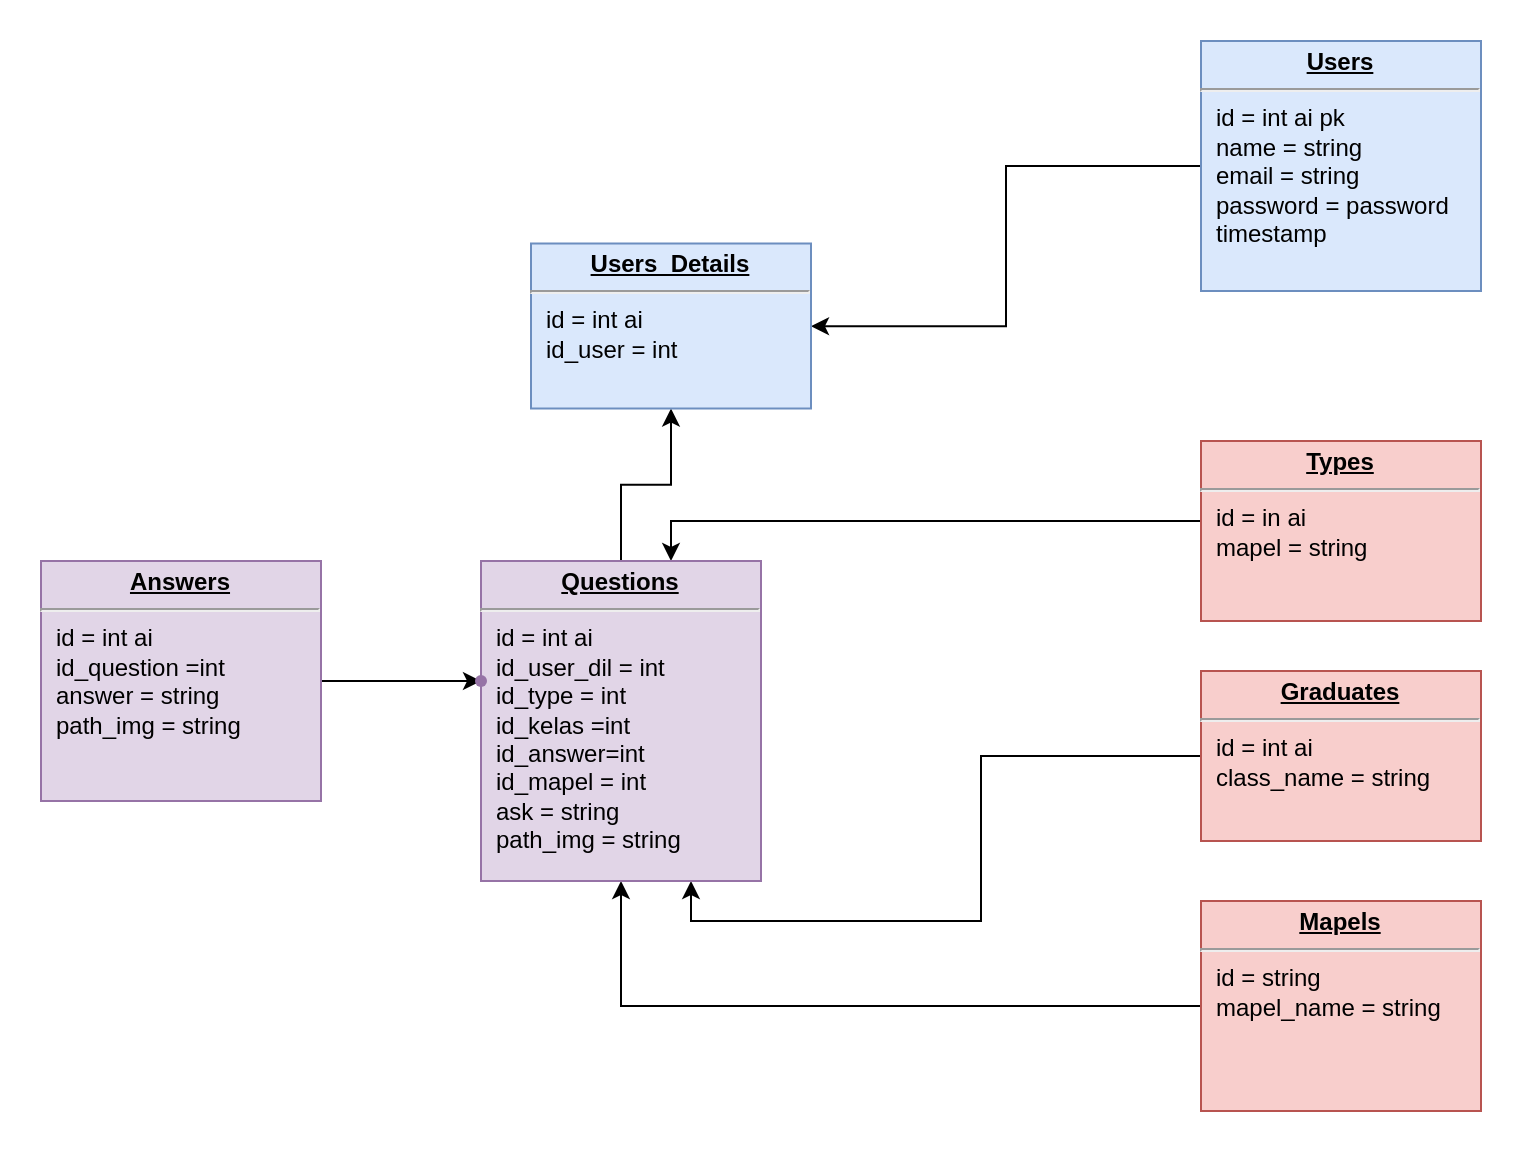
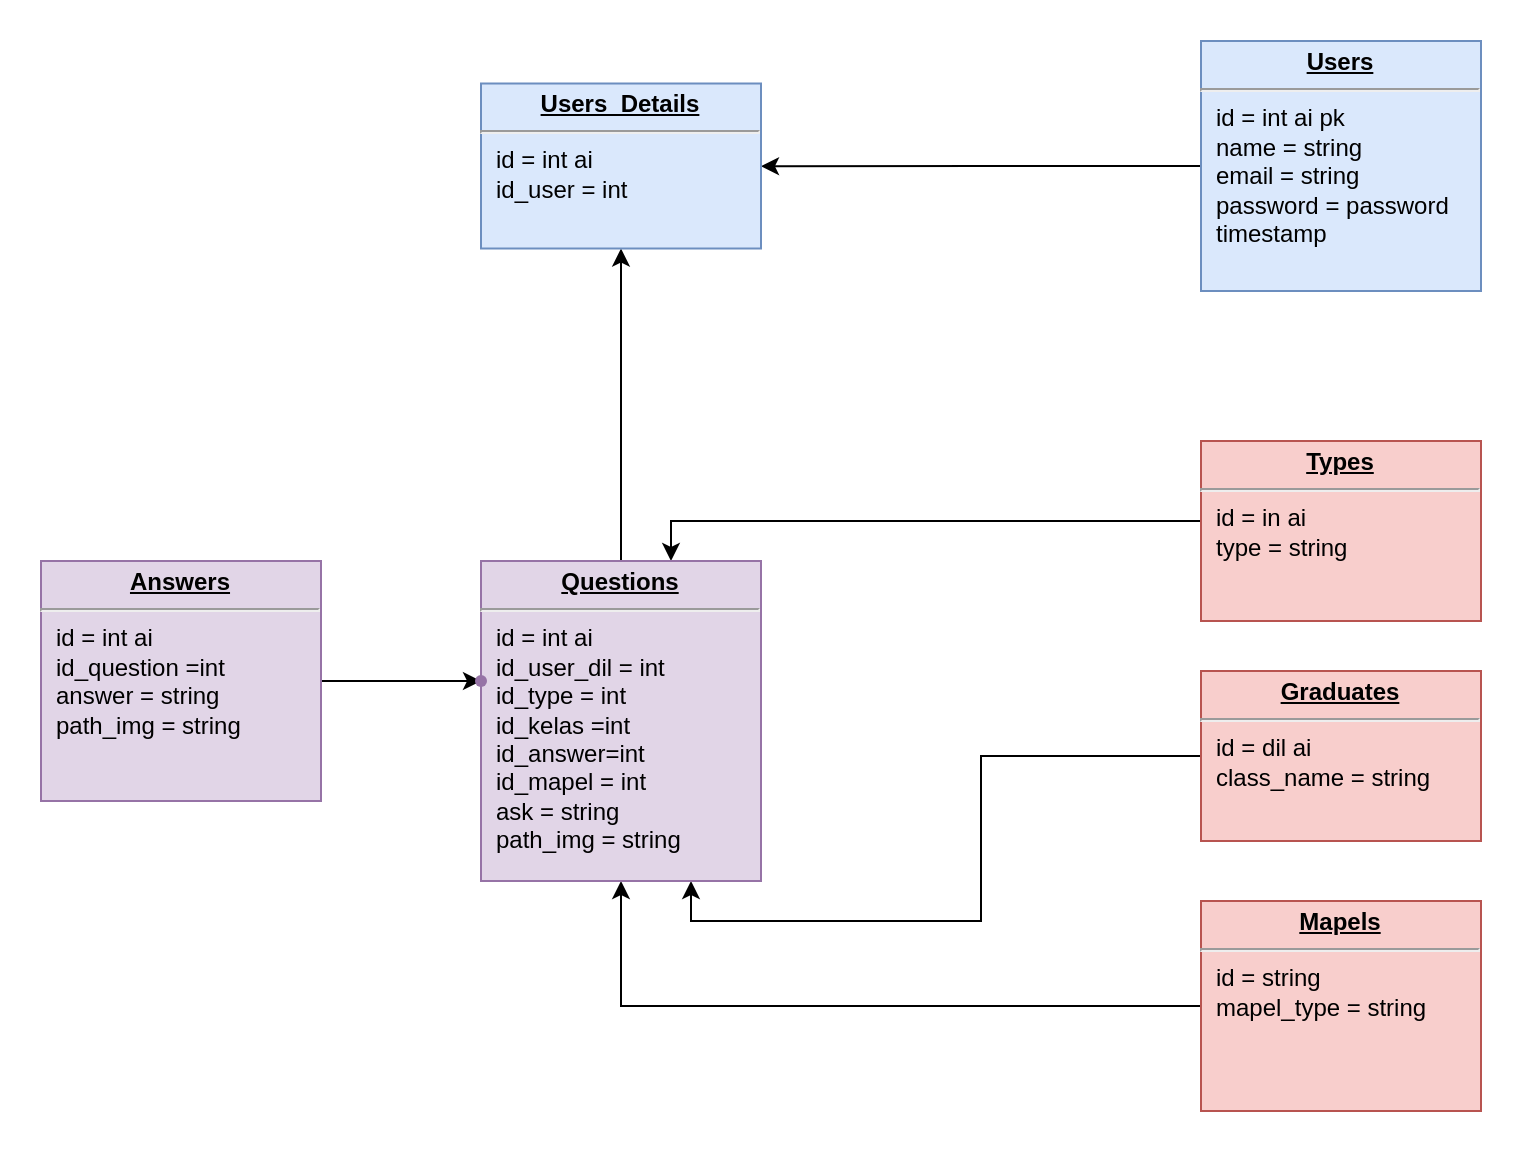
(671, 326) -> (621, 166)
(1283, 484) -> (1279, 484)
(1316, 714) -> (1316, 714)
(1316, 944) -> (1316, 944)
